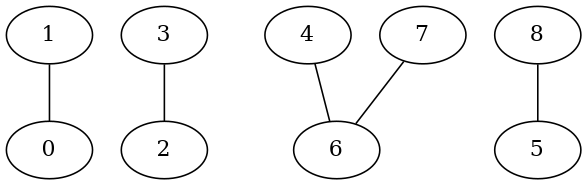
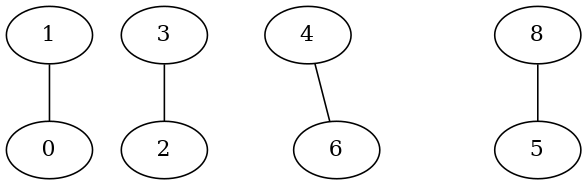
(423, 35) -> none
